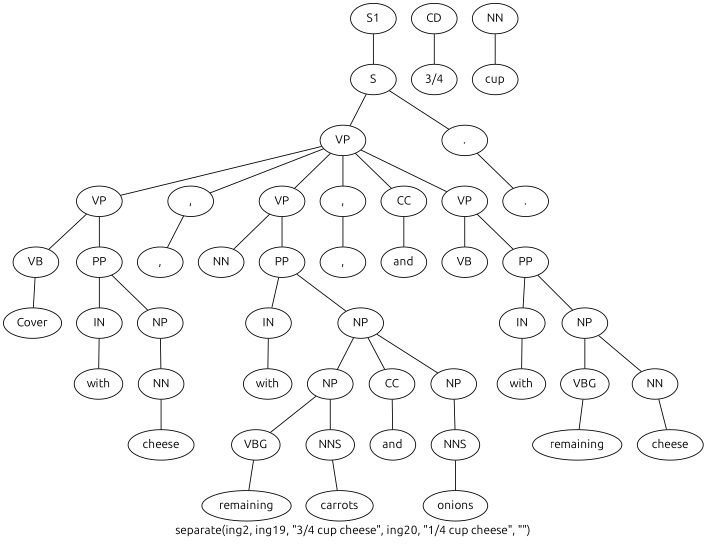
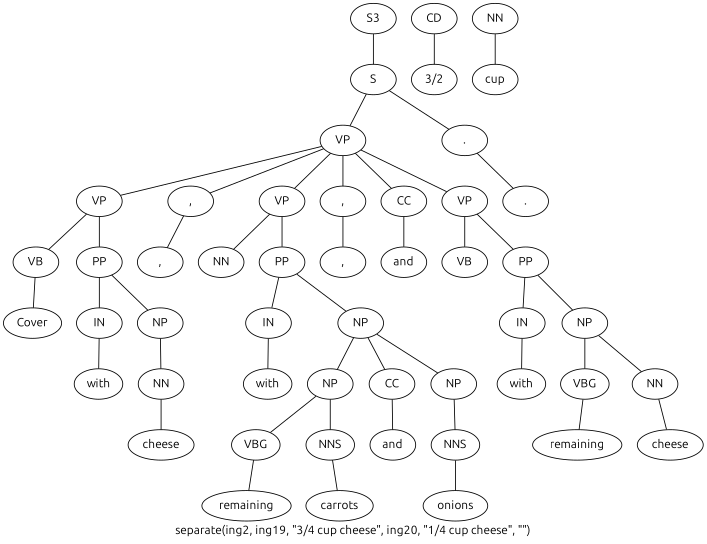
(373, 19) -> (373, 19)
(434, 80) -> (434, 80)
